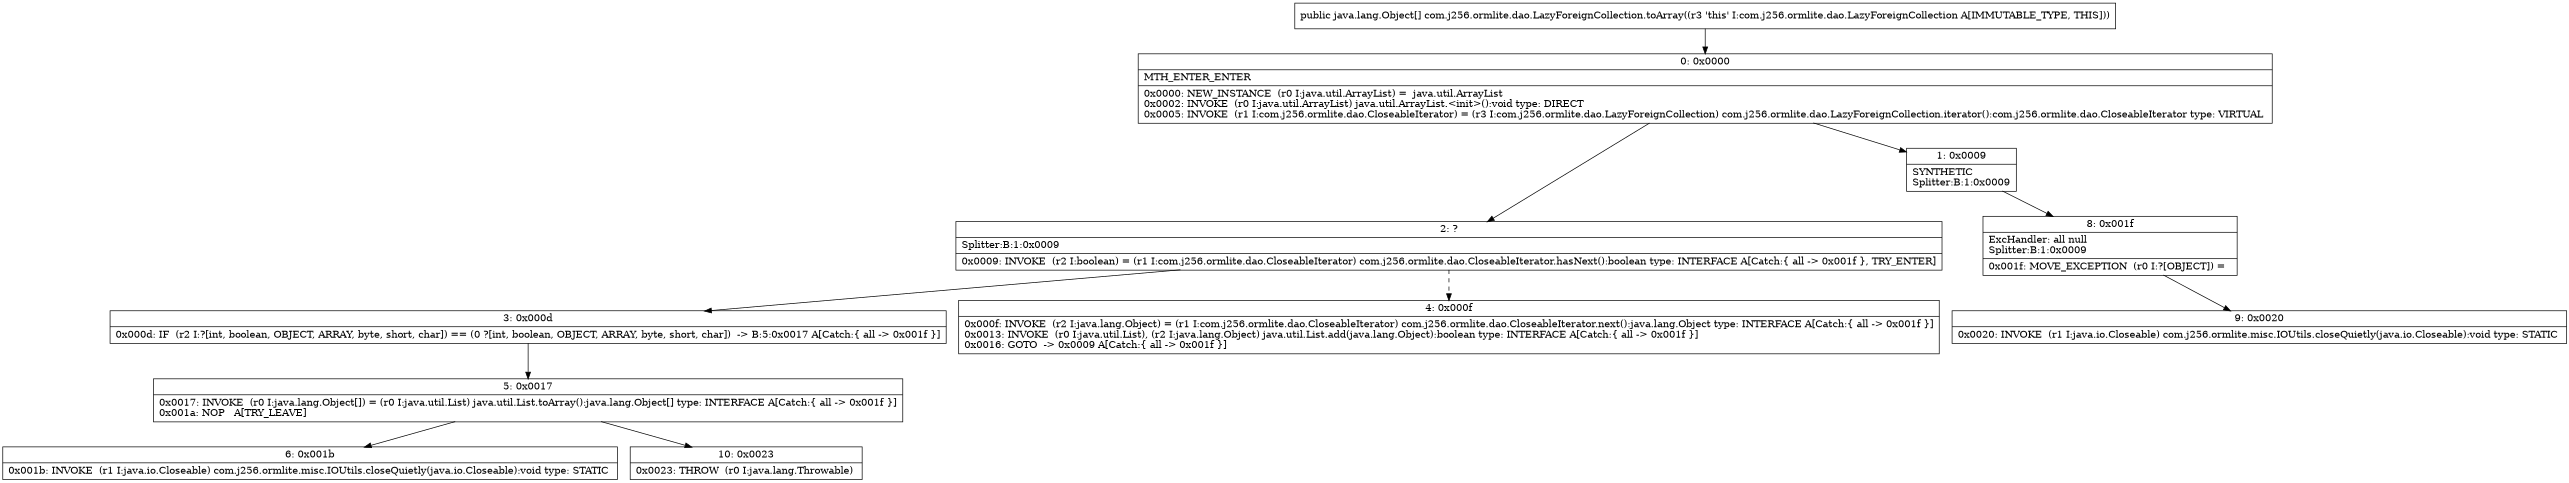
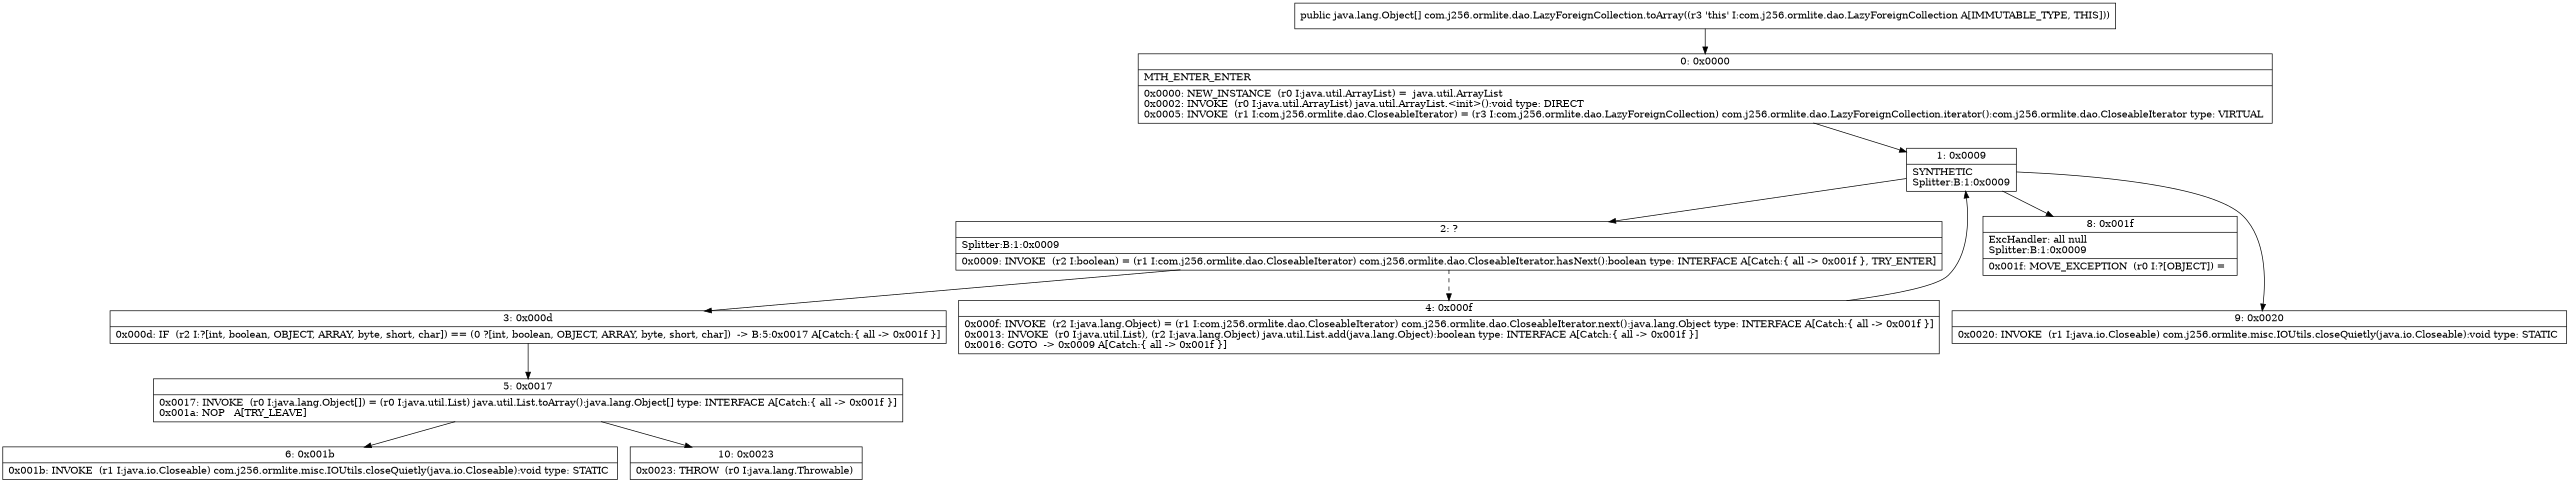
(1571, 171) -> (1761, 200)
none -> (1938, 281)
(2194, 291) -> (2179, 190)
